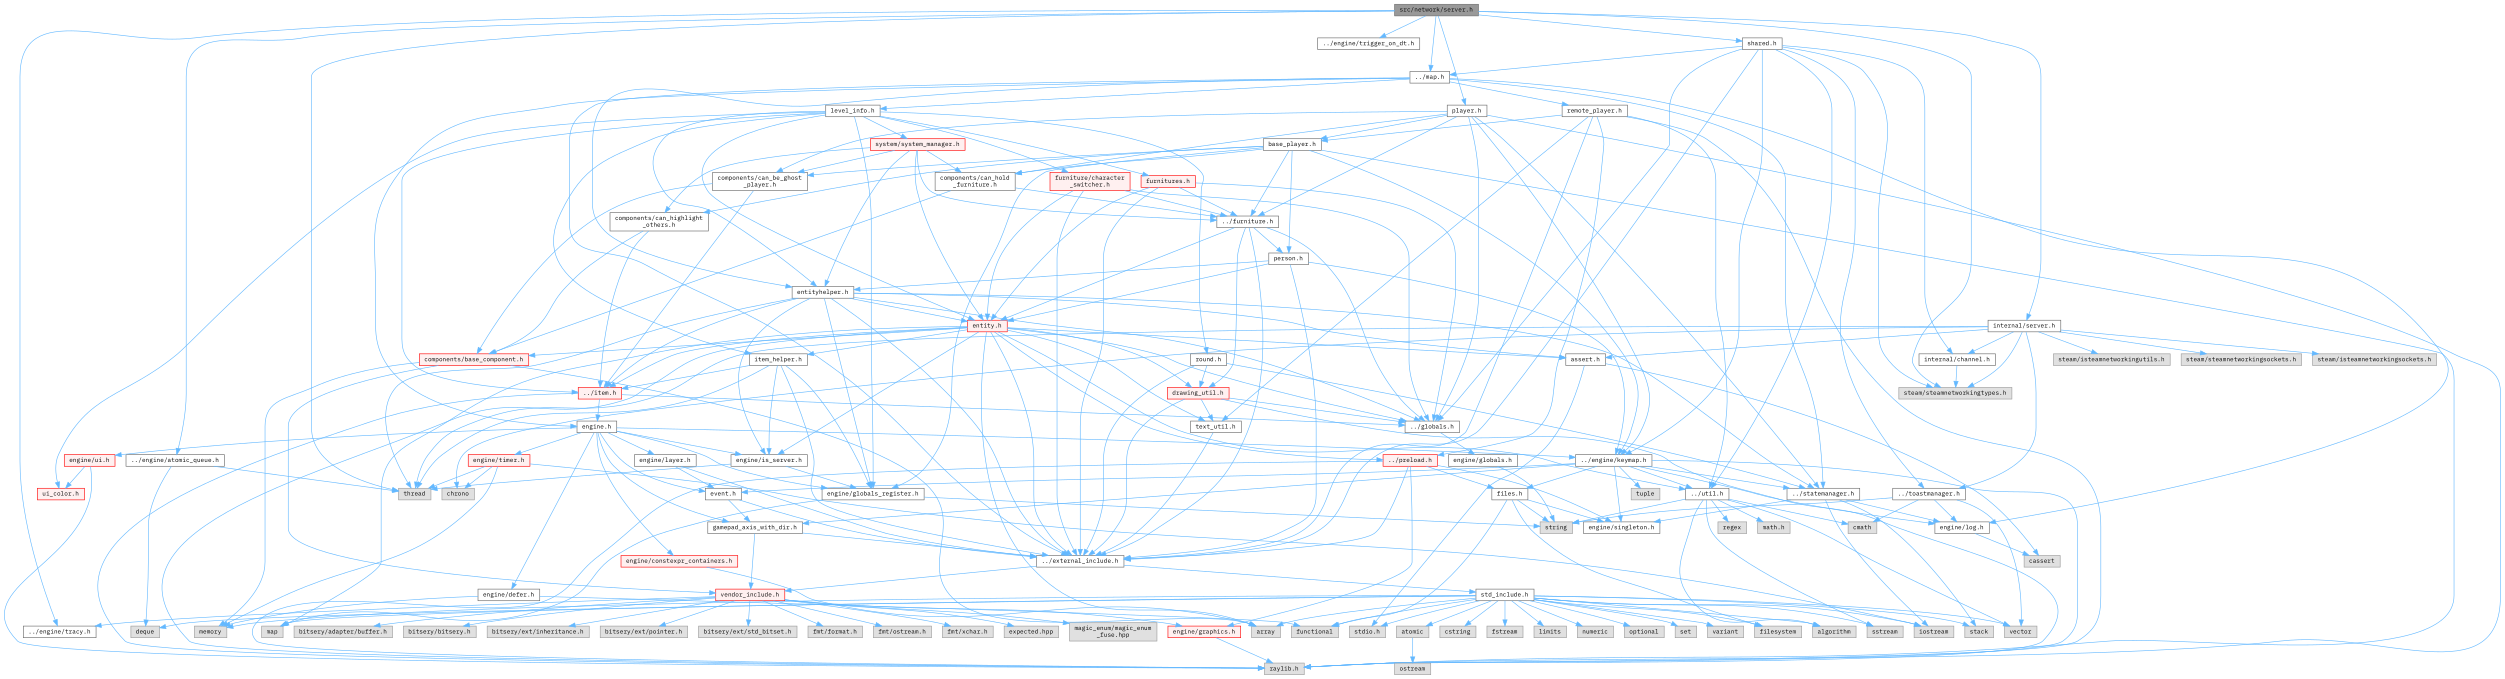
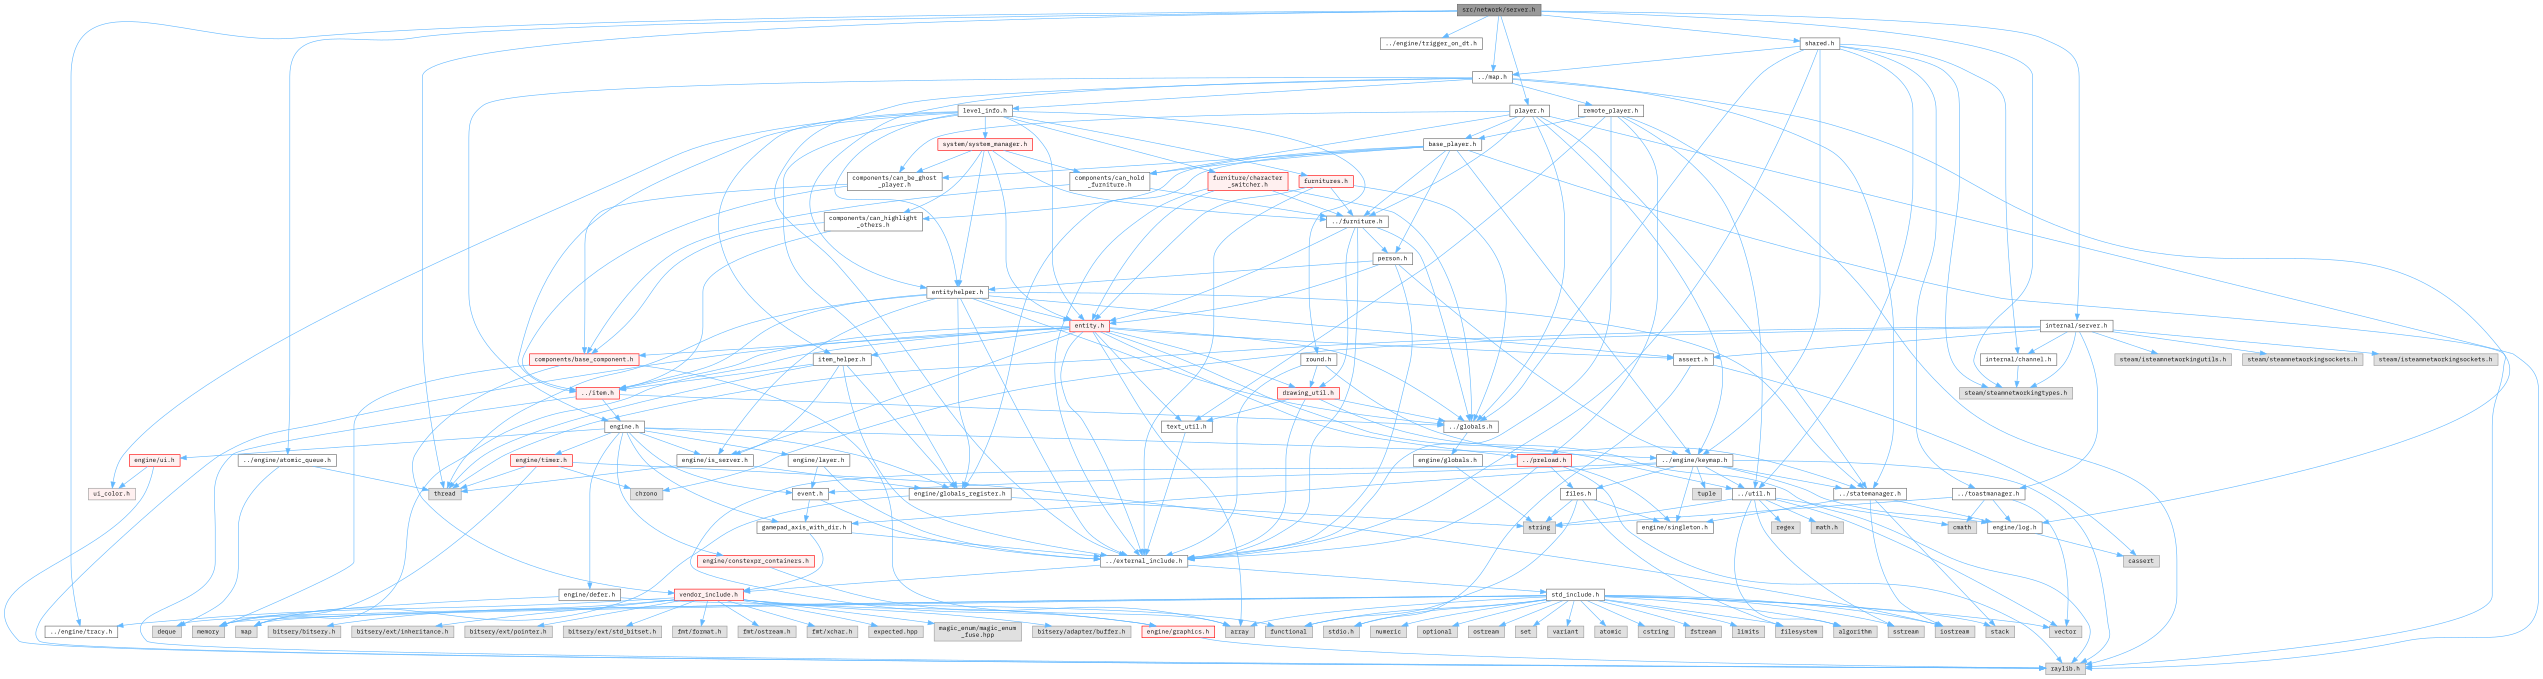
(61, 494) -> (112, 494)
(1413, 647) -> (1534, 612)
